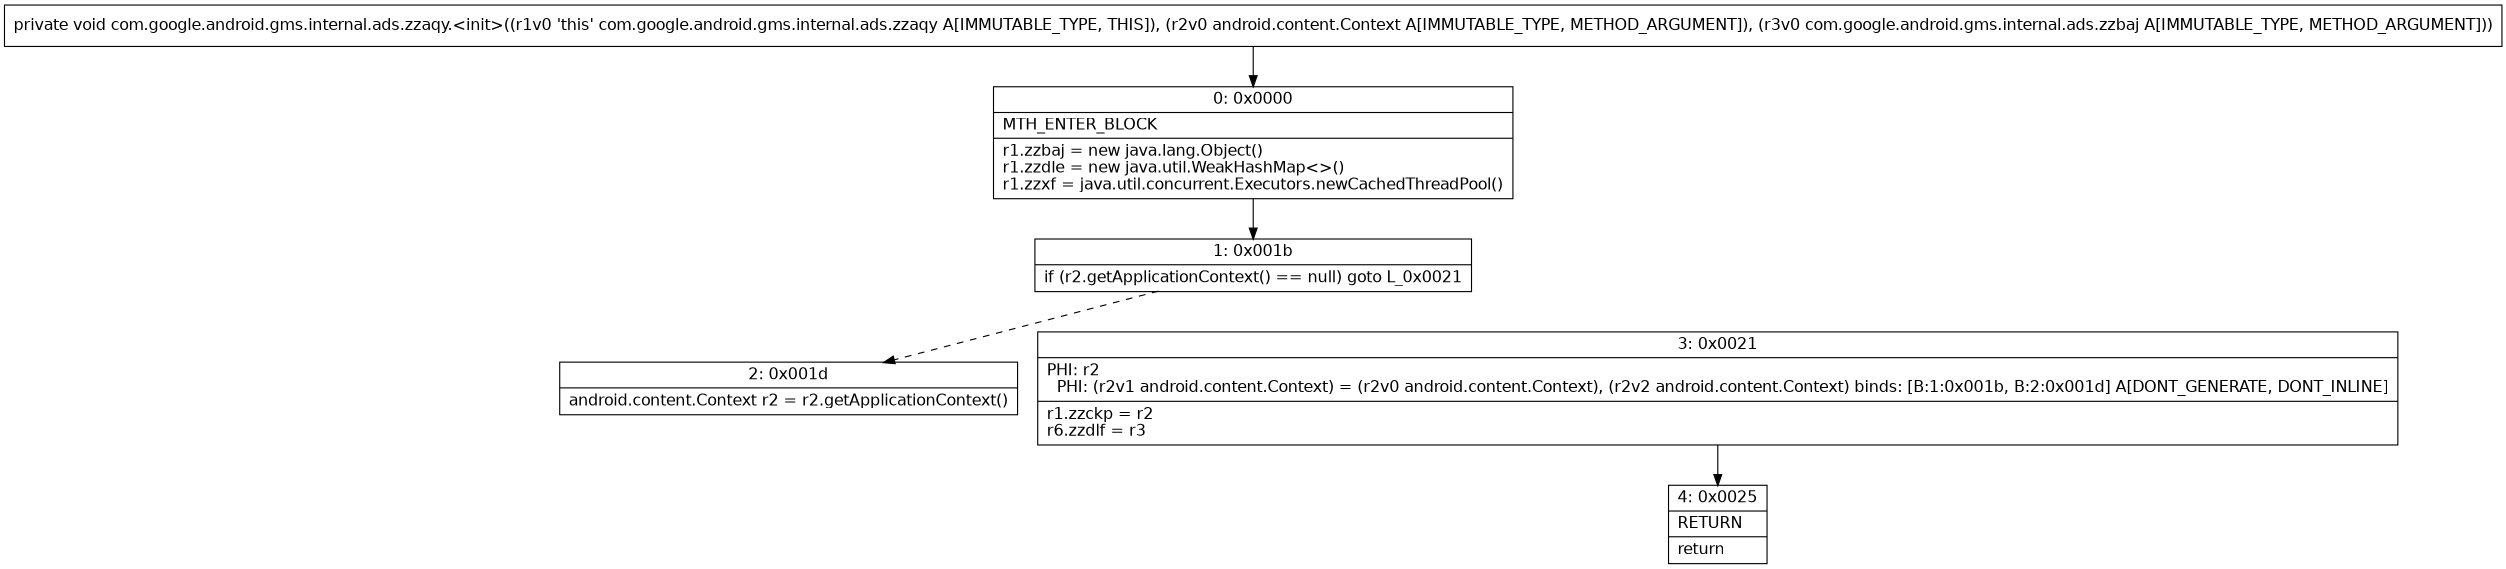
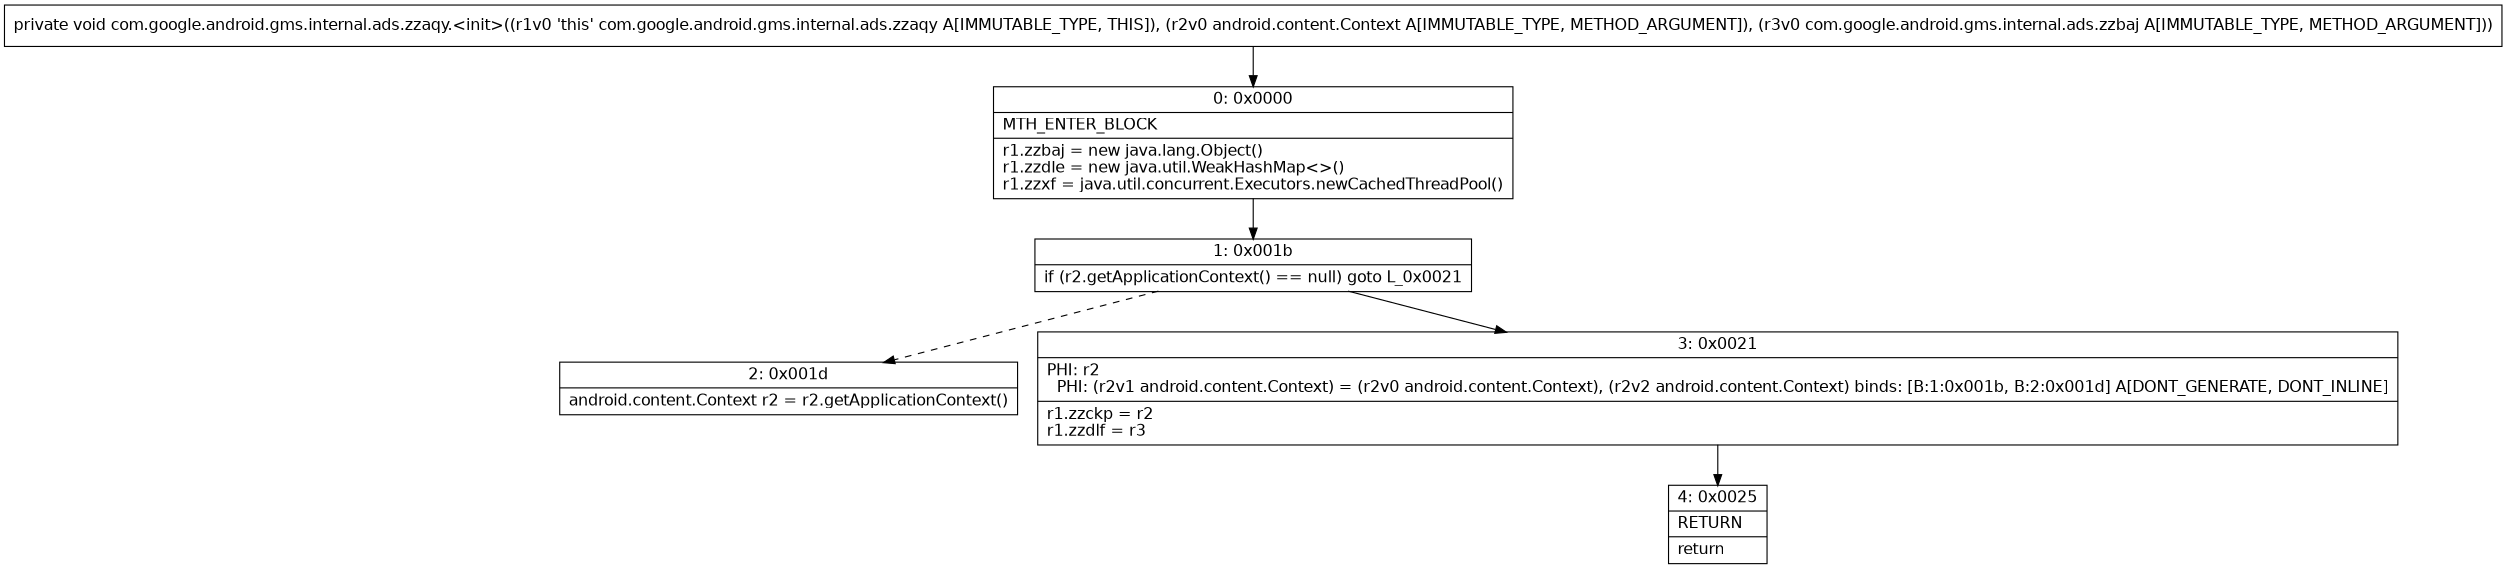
none -> (1422, 310)
(1096, 431) -> (1096, 431)
